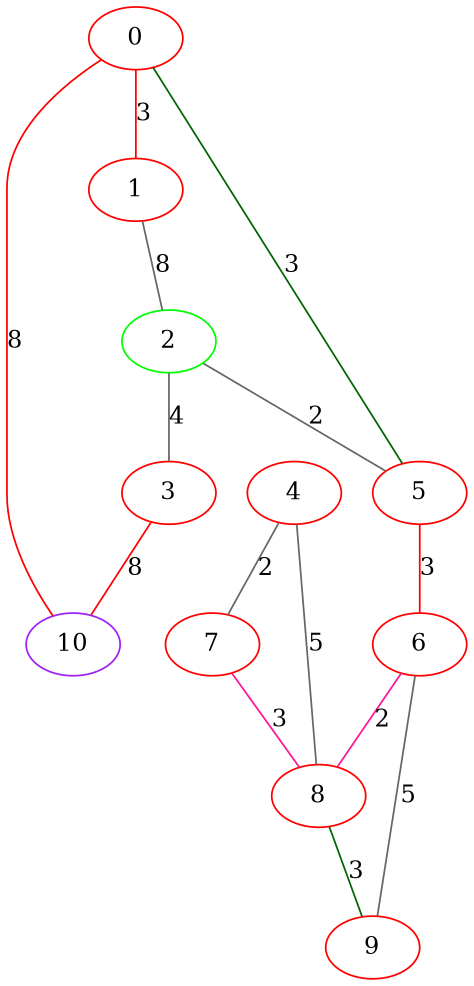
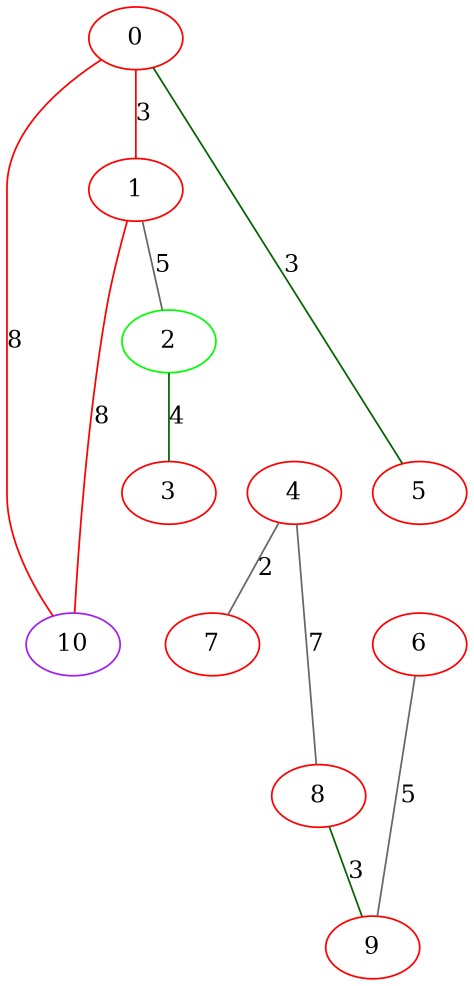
(164, 266) -> (164, 266)
(169, 417) -> (169, 417)
(295, 417) -> none
(121, 569) -> (91, 415)
(420, 569) -> none
(317, 644) -> (317, 644)
(266, 720) -> none
(369, 720) -> none
